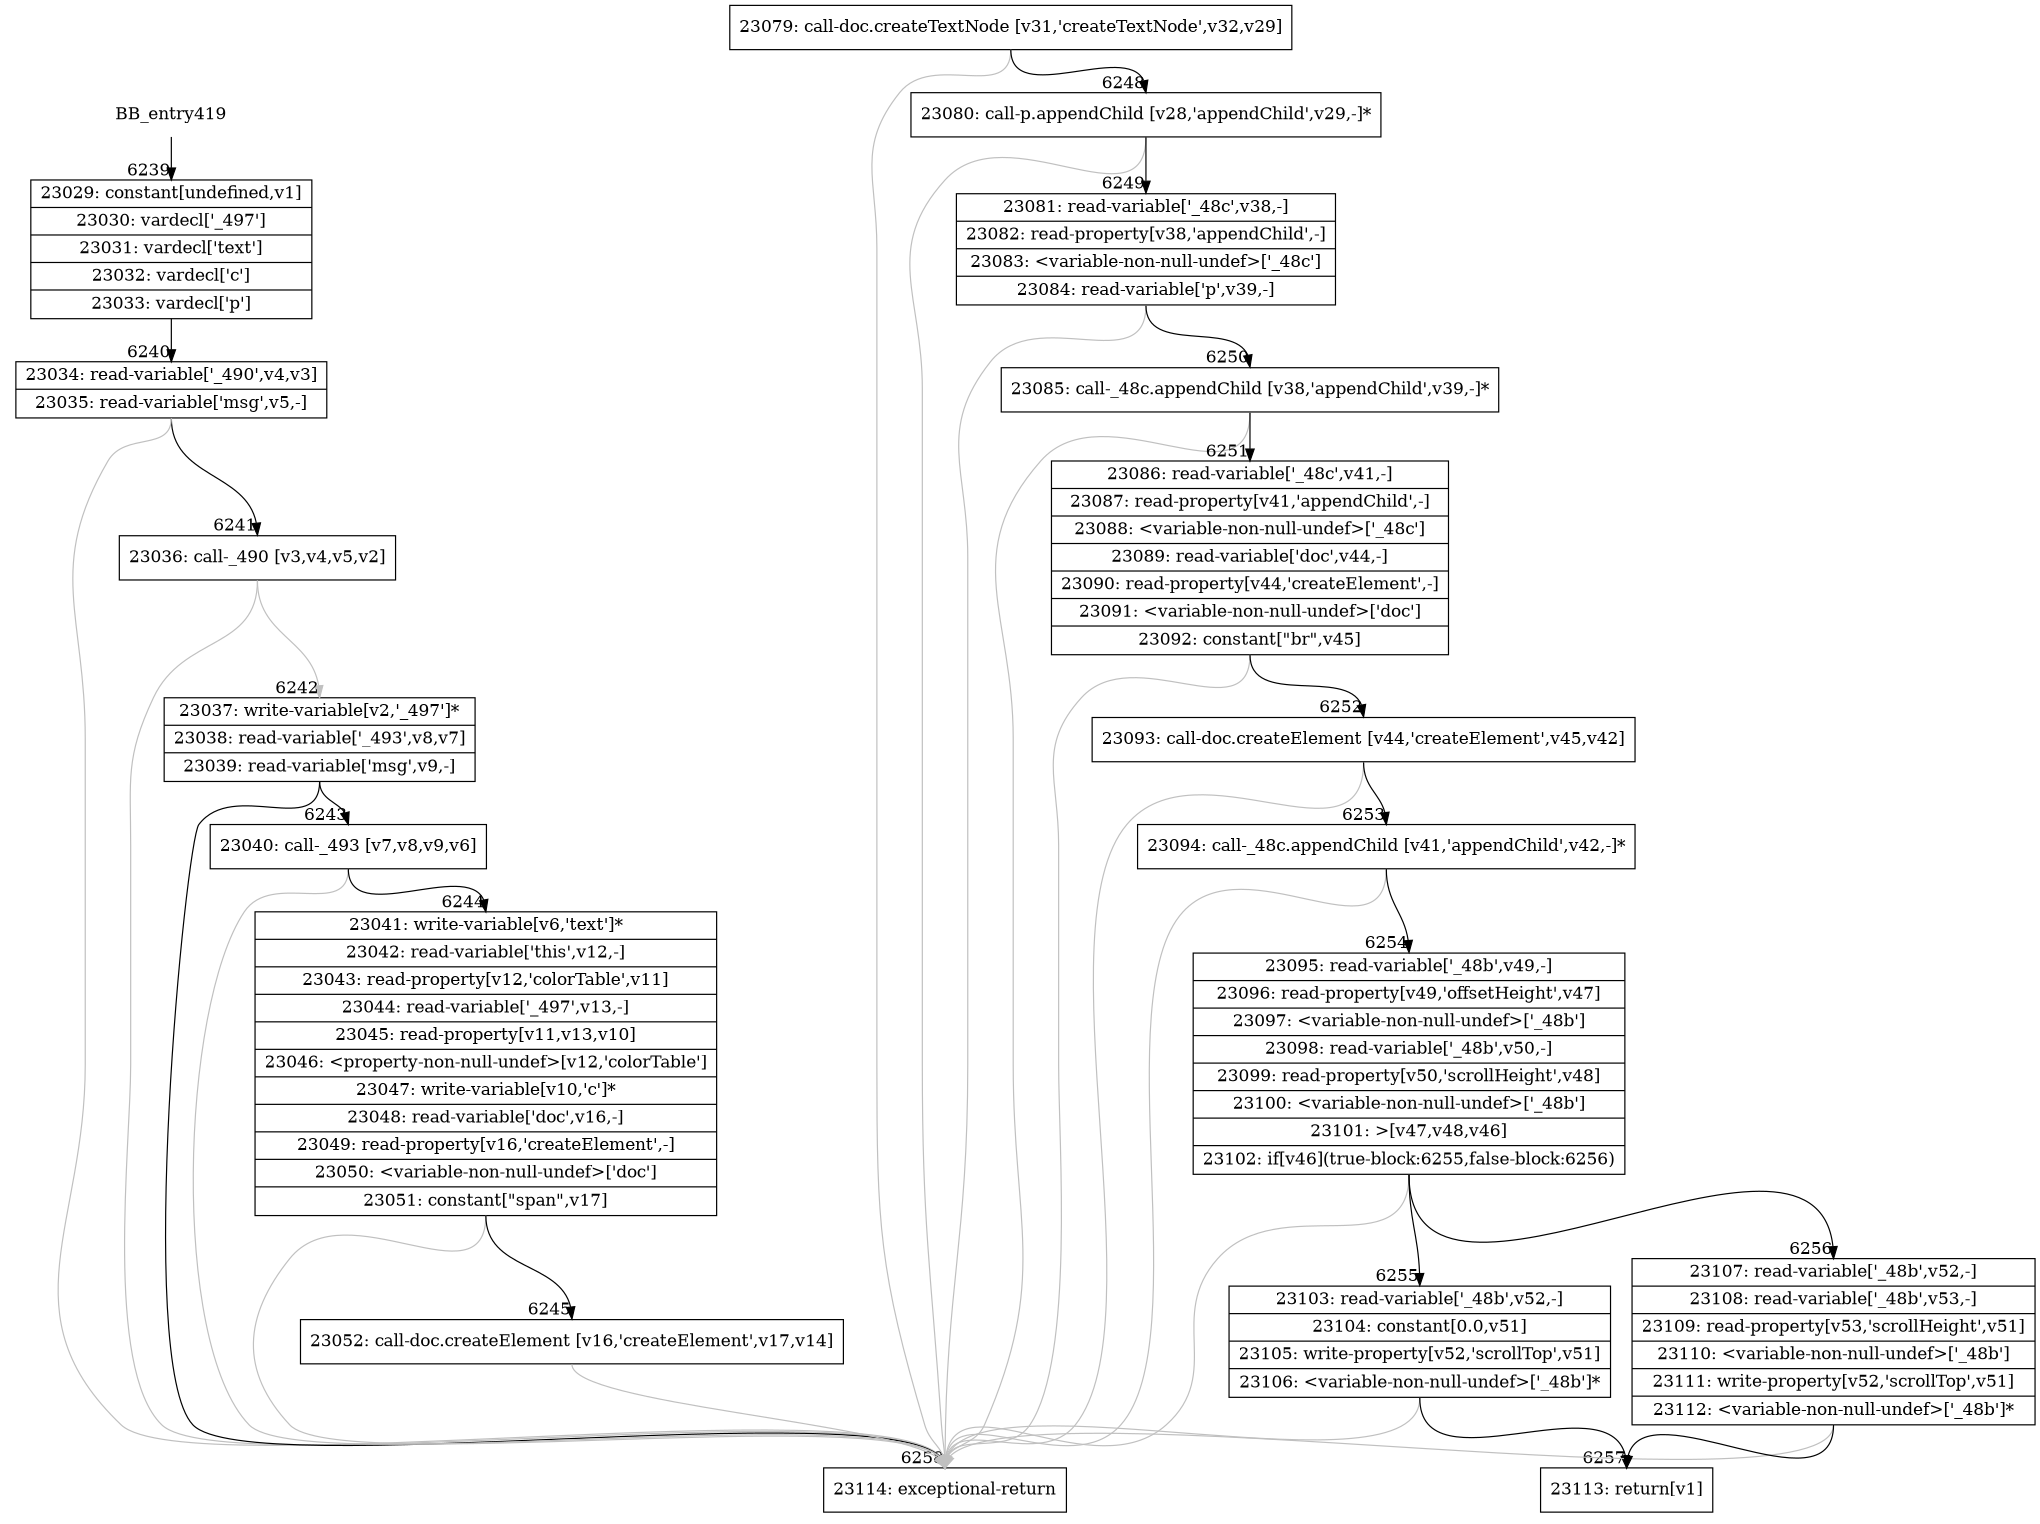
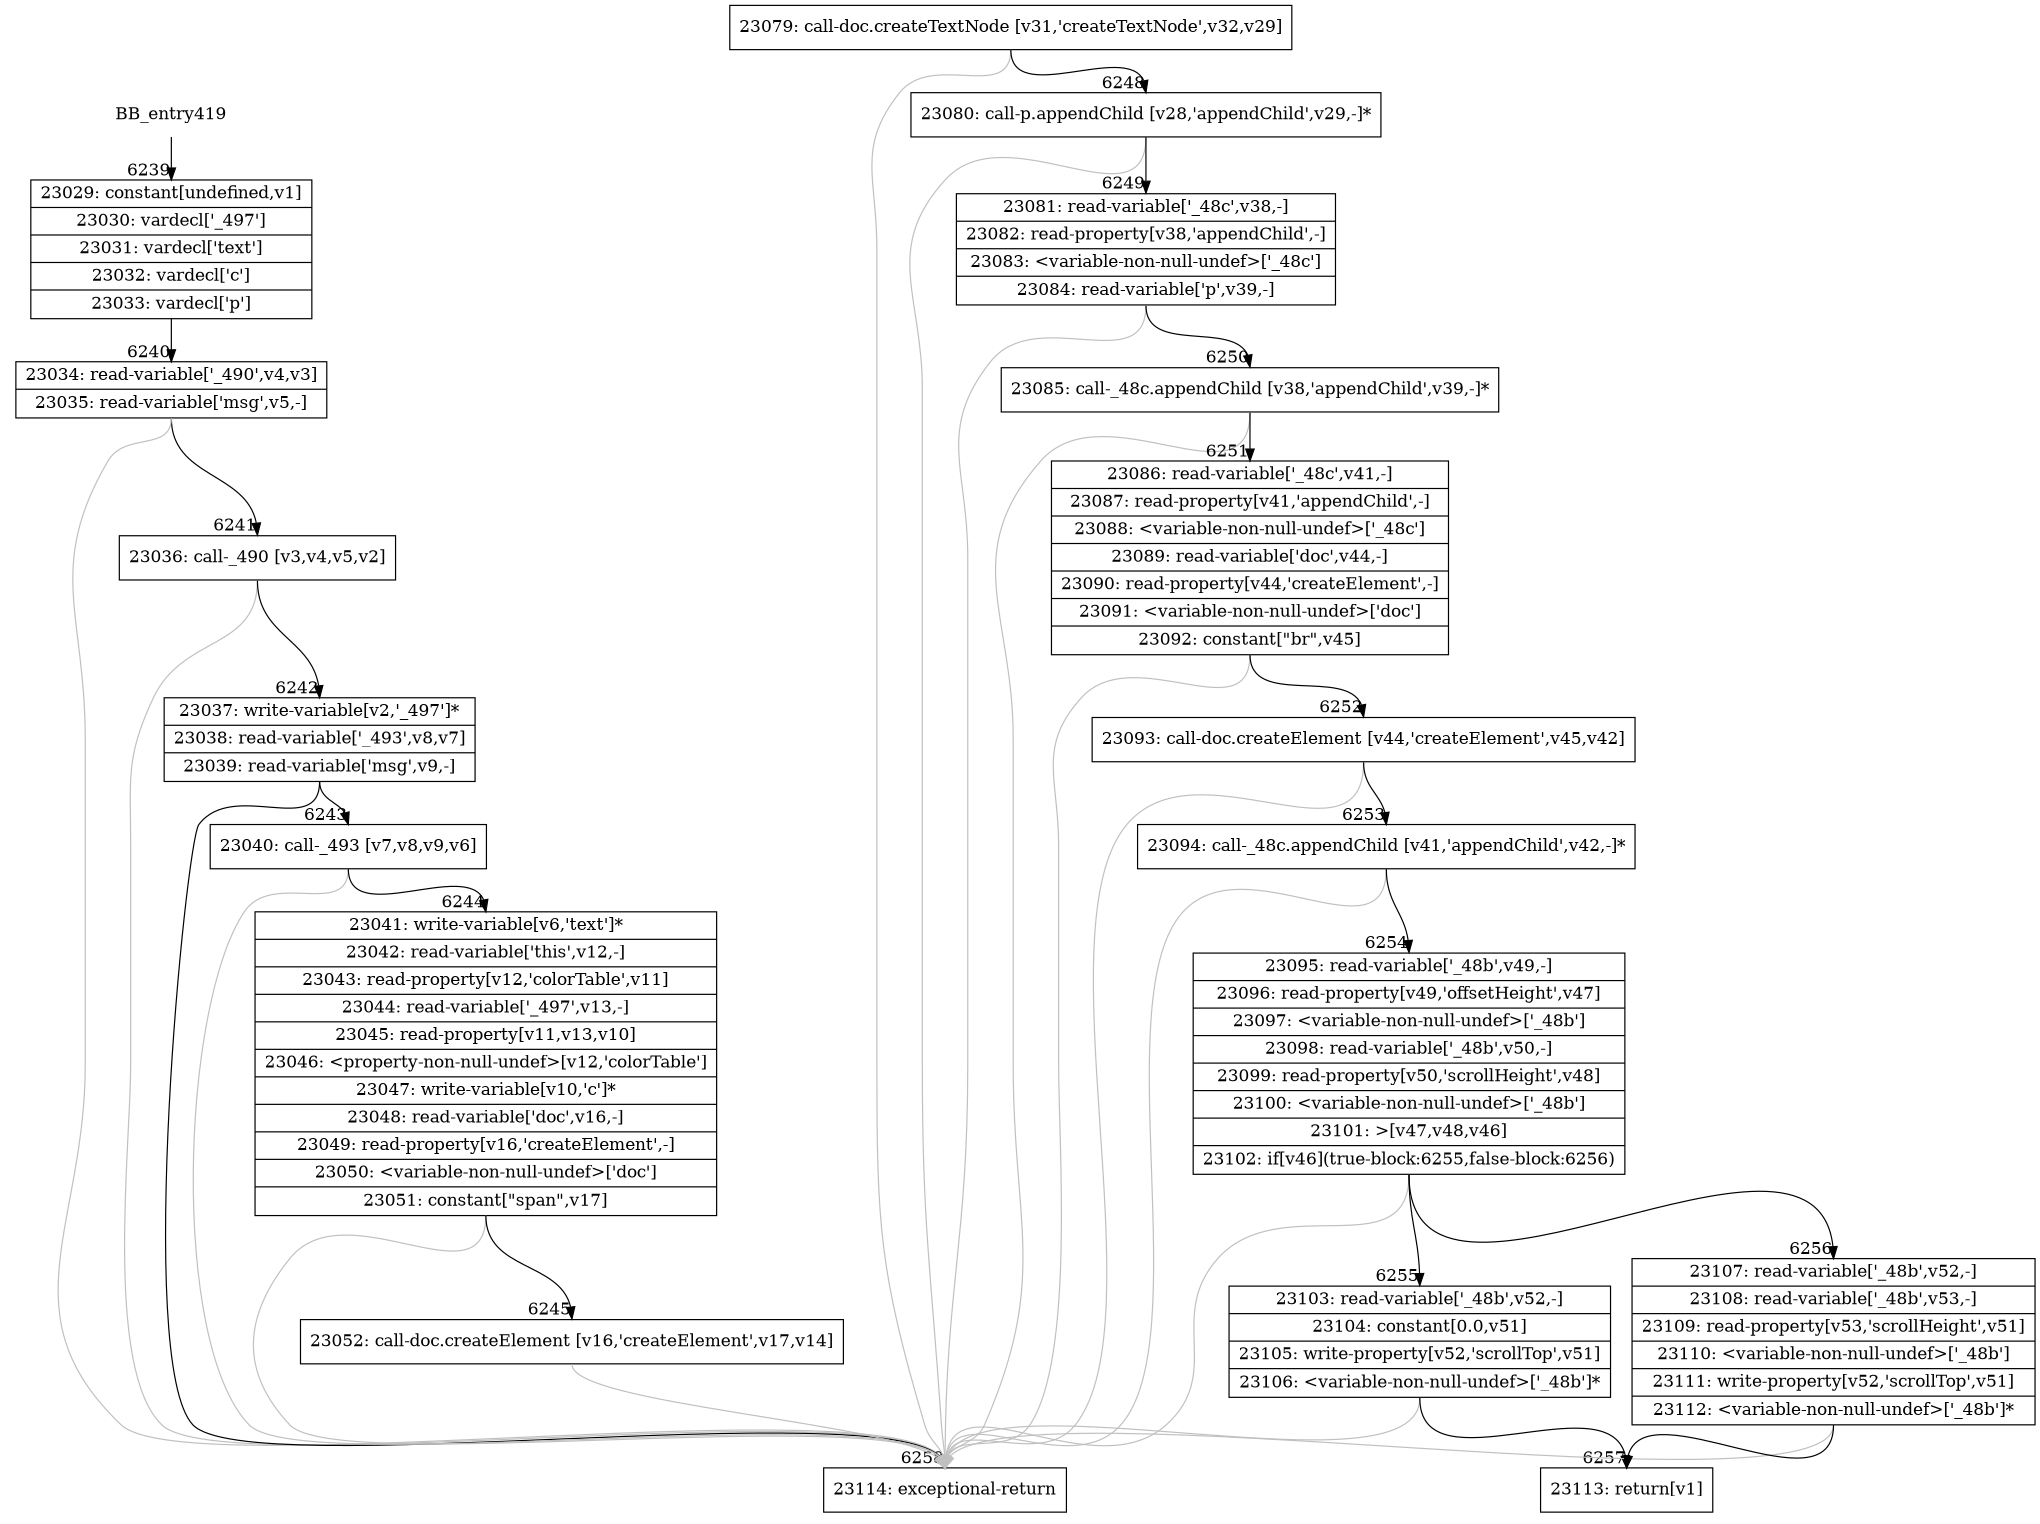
(284, 635) -> (284, 635)
